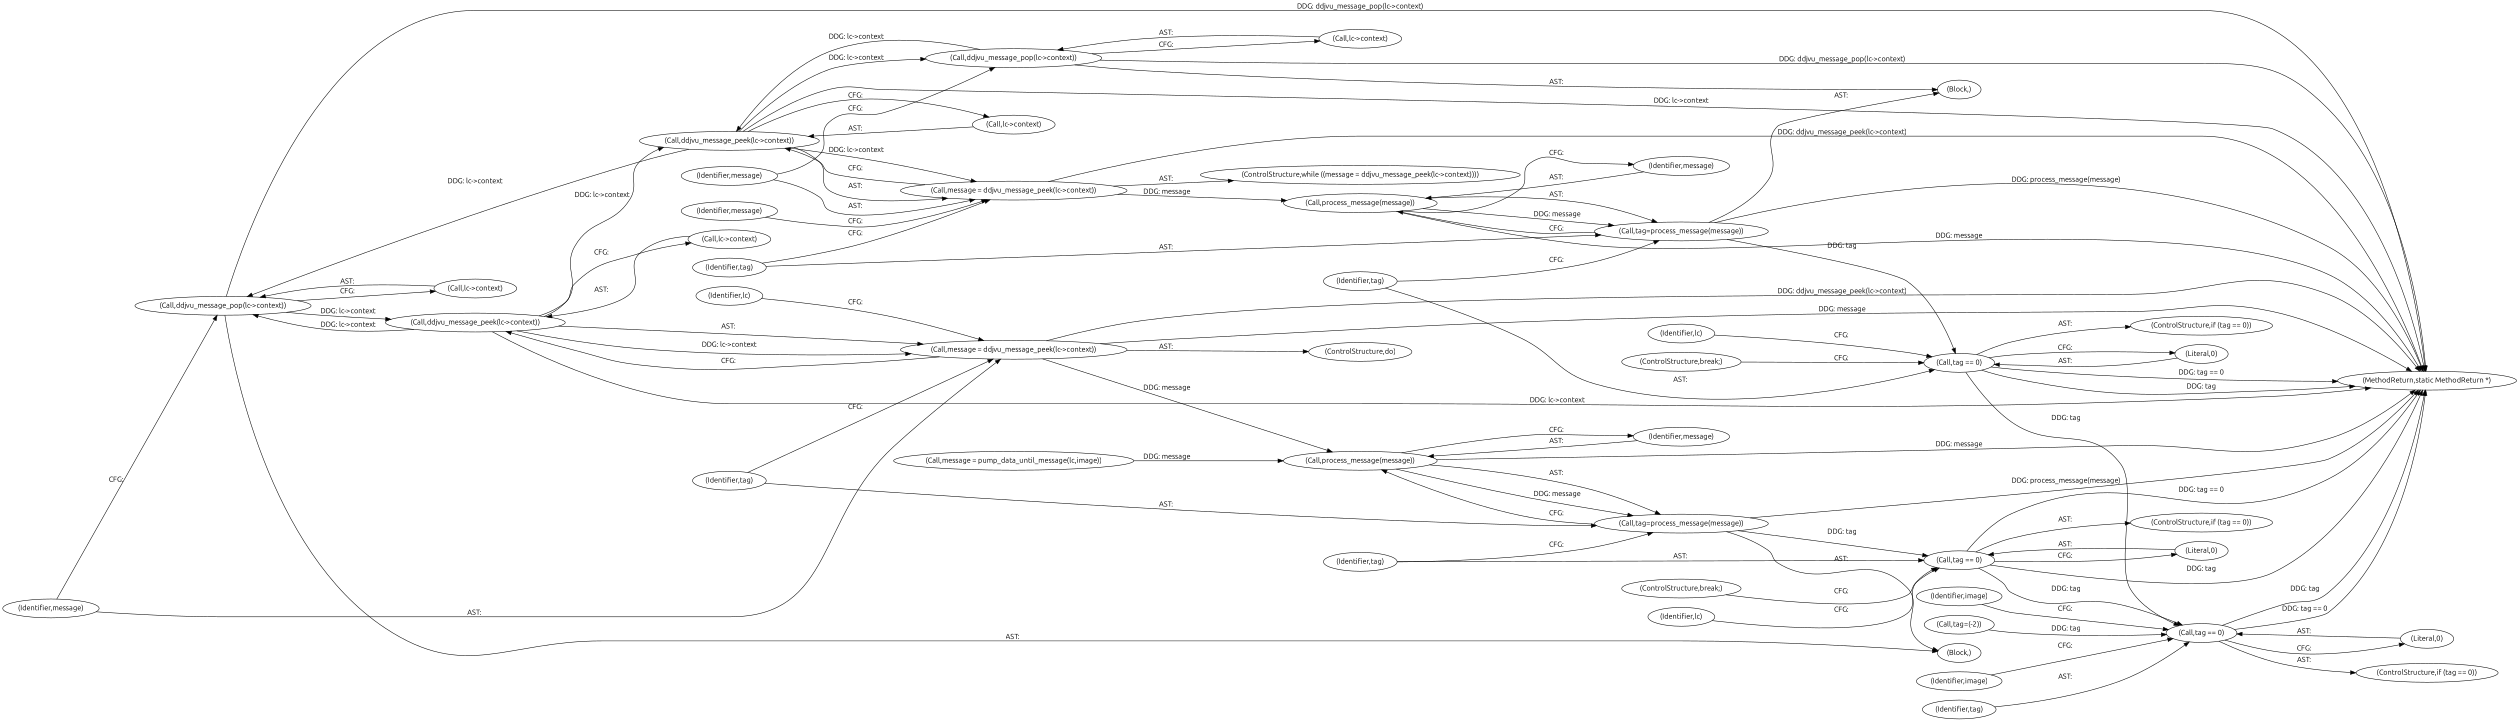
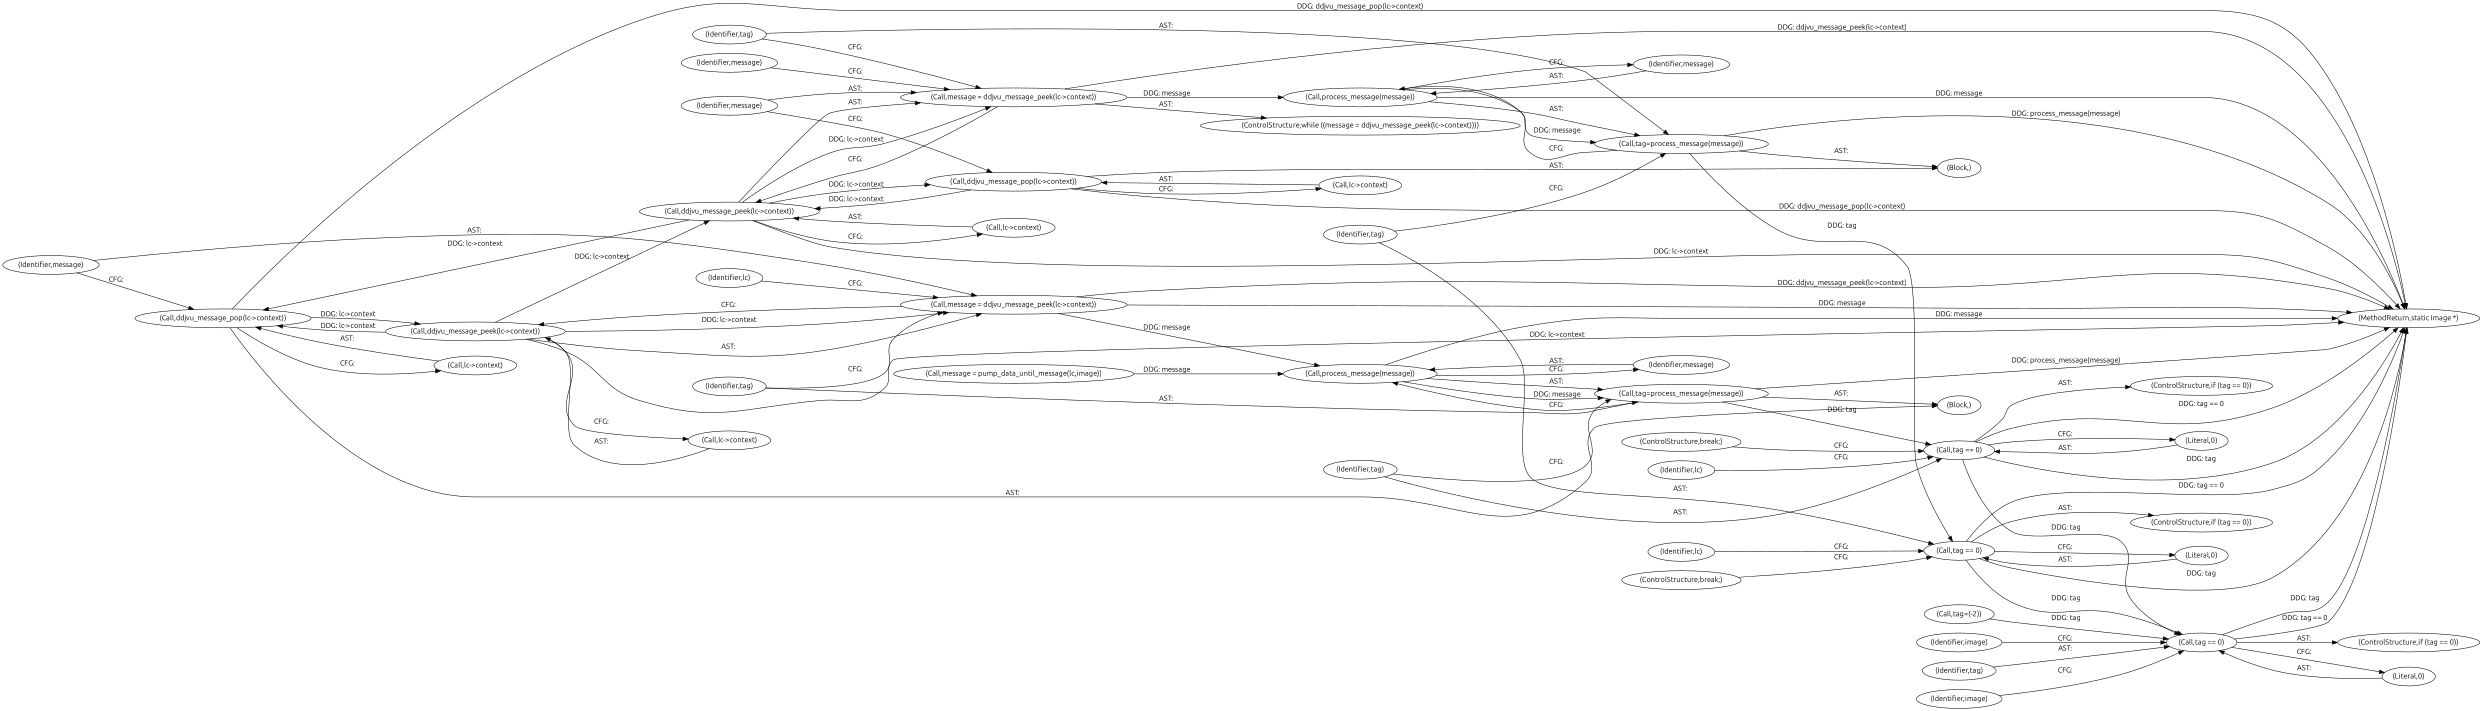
(1360, 352) -> none
(2427, 381) -> (2409, 318)
